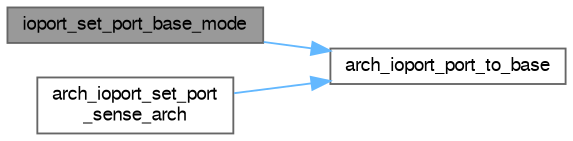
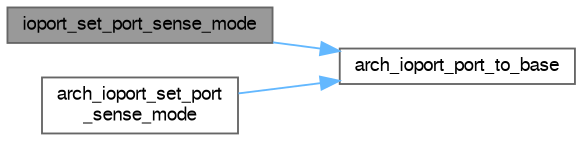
(135, 25) -> (140, 25)
(135, 105) -> (140, 105)
